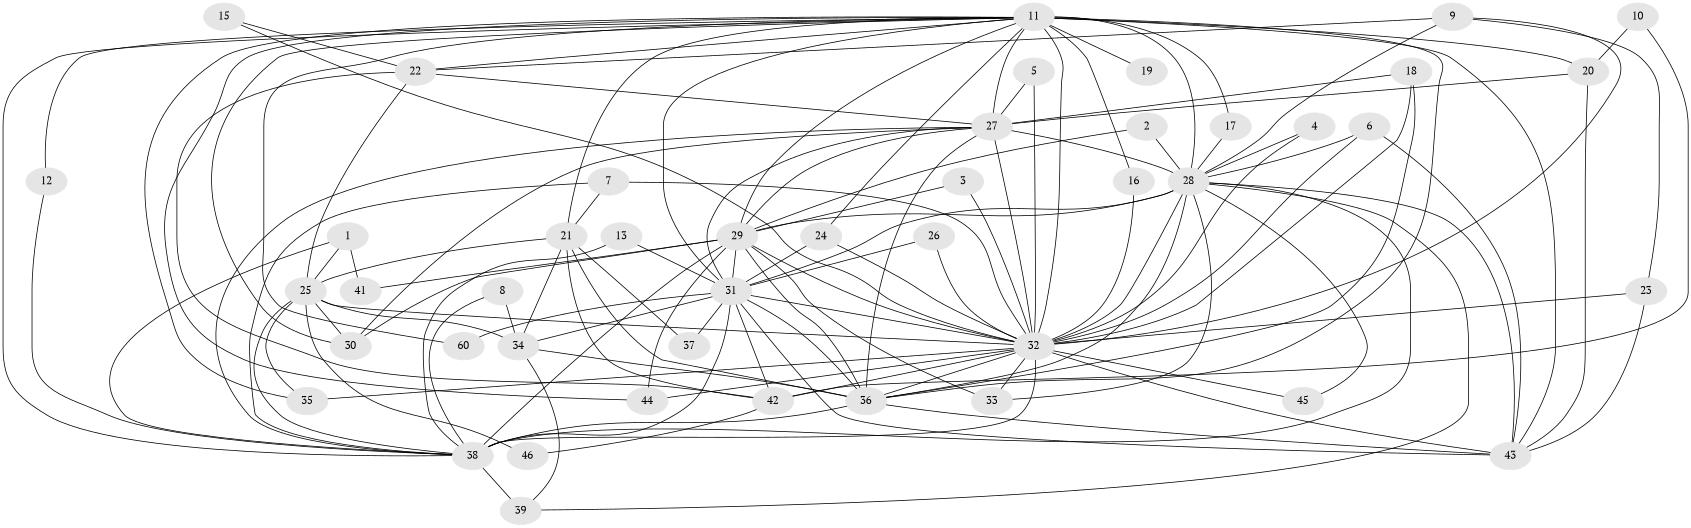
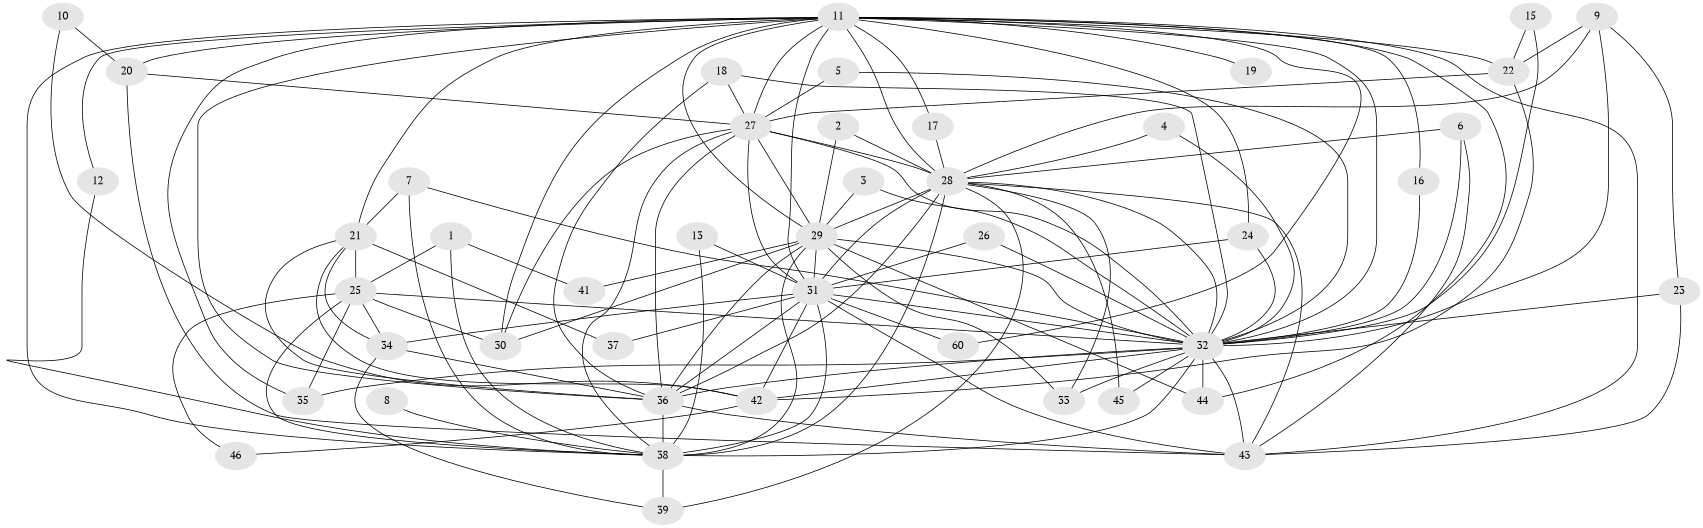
(344, 175) -> none
(509, 313) -> none
